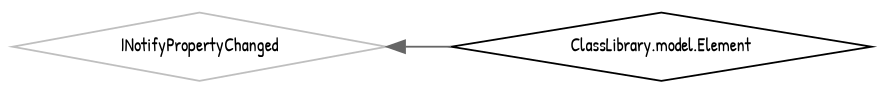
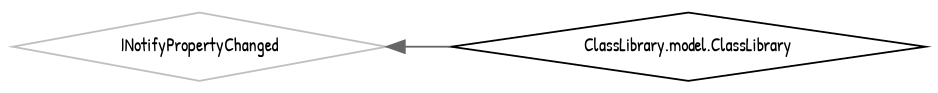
(661, 47) -> (688, 47)
